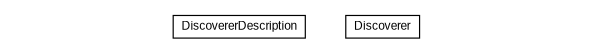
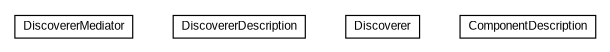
none -> (73, 26)
none -> (528, 26)
